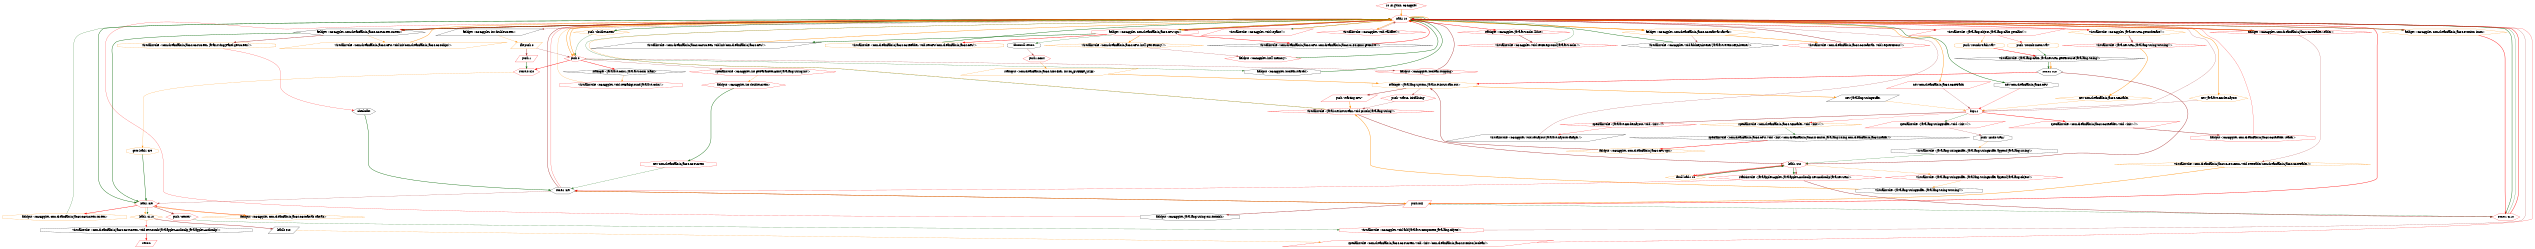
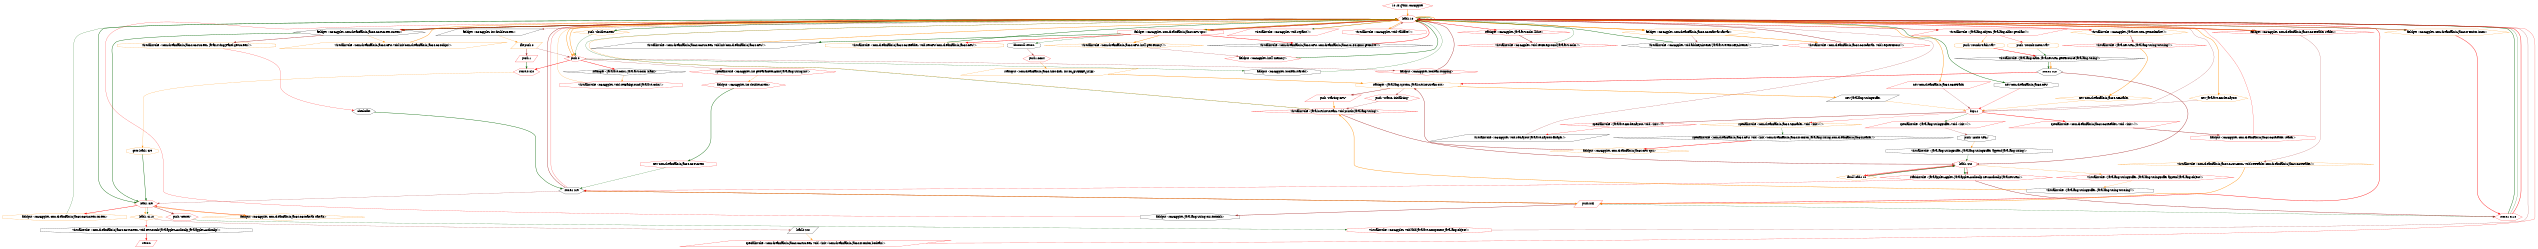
(1371, 32) -> (1384, 32)
(1405, 63) -> (1402, 64)
(212, 224) -> (471, 227)
